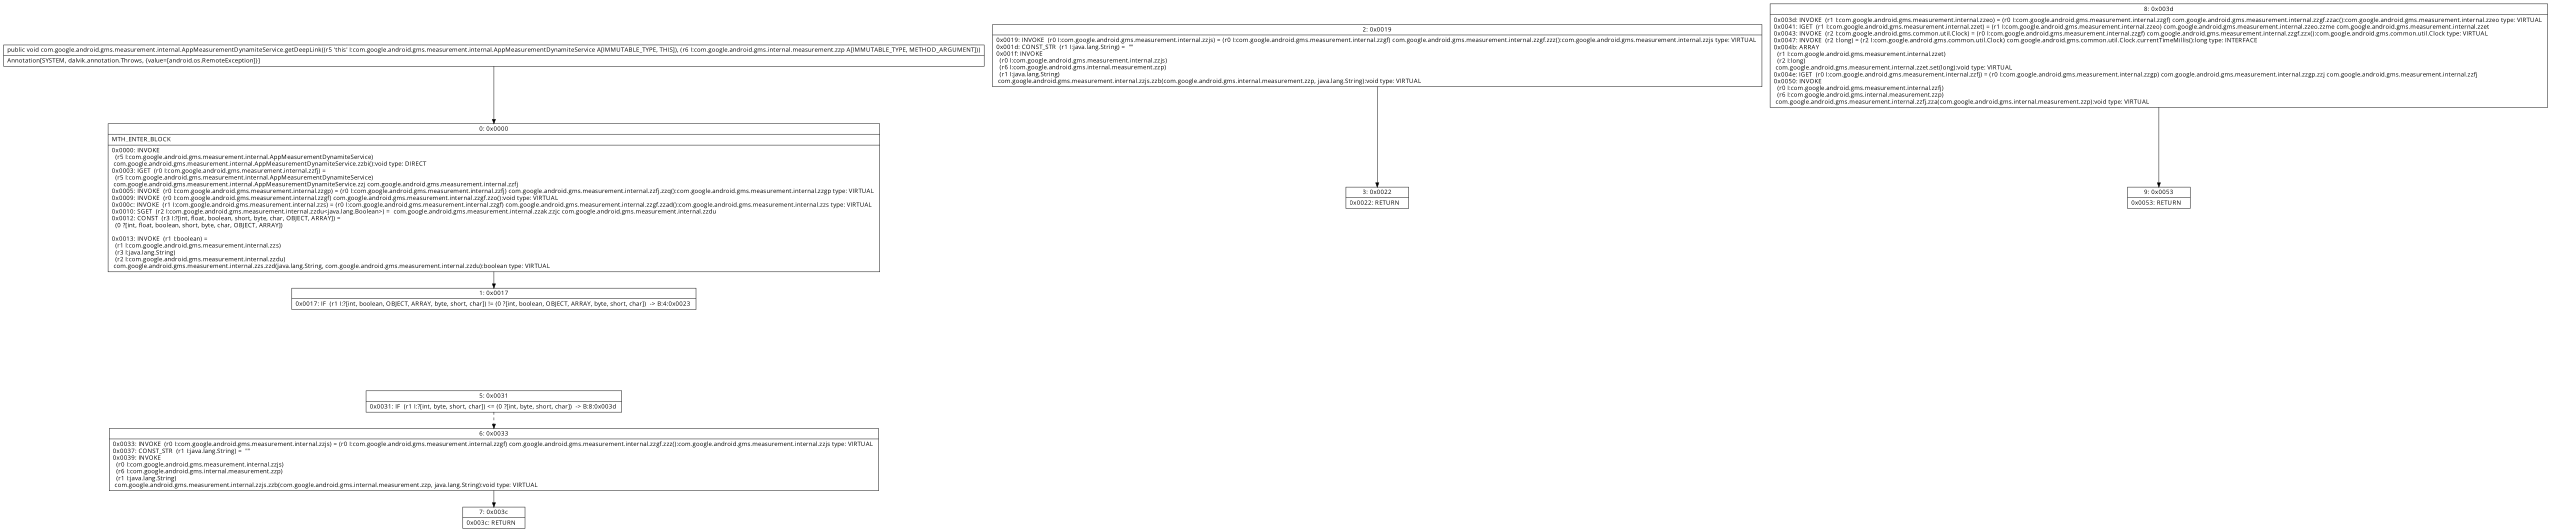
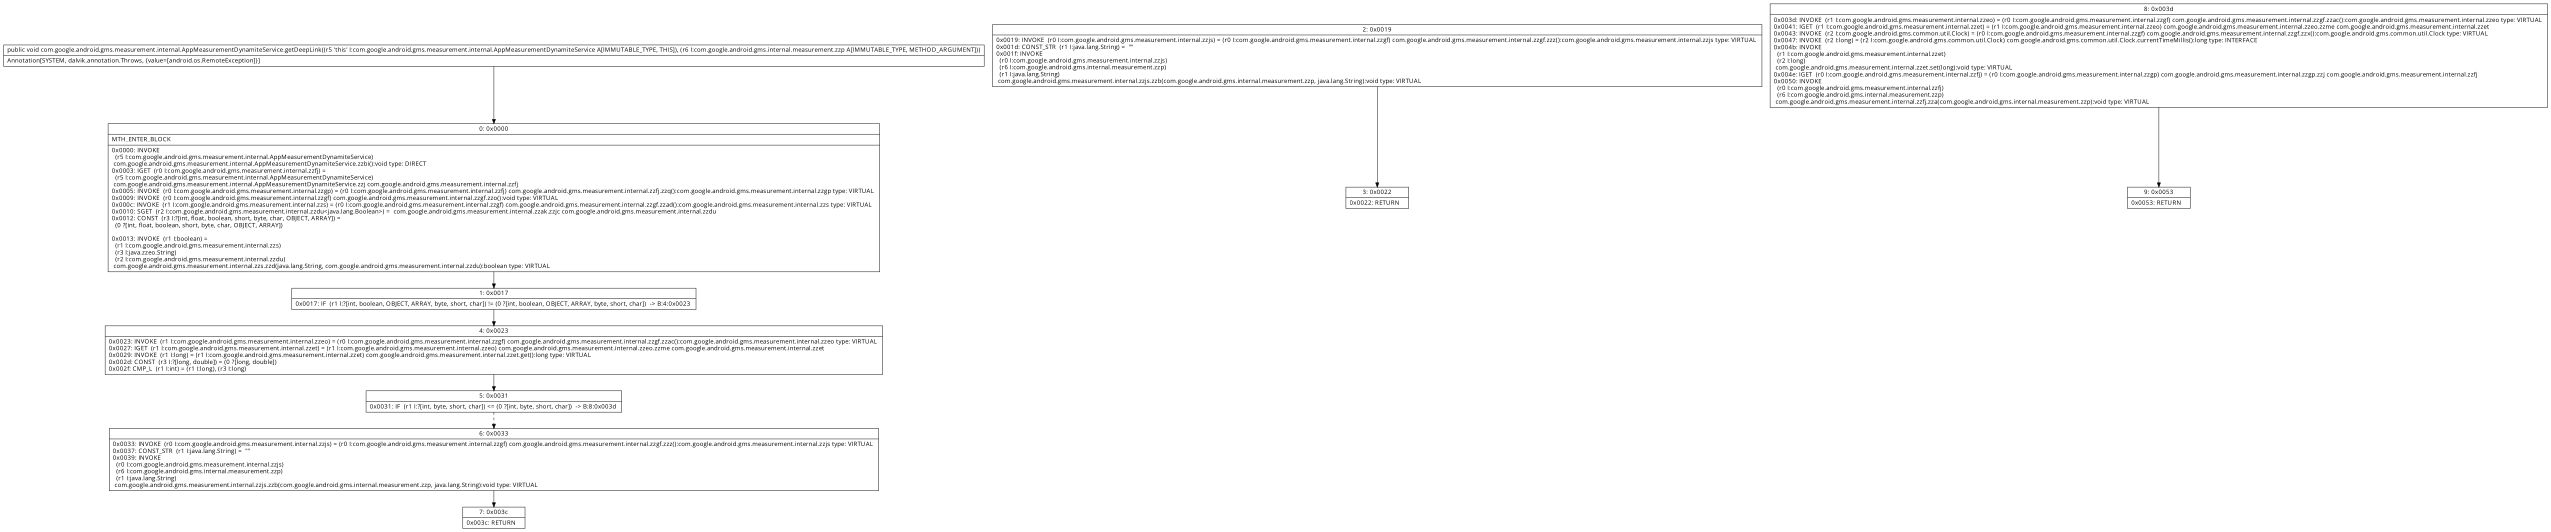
(1798, 47) -> (1800, 47)
(144, 253) -> (144, 253)
none -> (494, 350)
